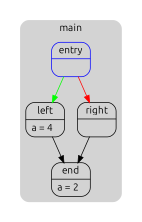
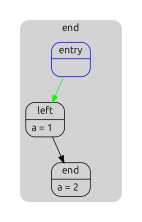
(71, 28) -> (71, 28)
(97, 120) -> none
(43, 128) -> (43, 128)
